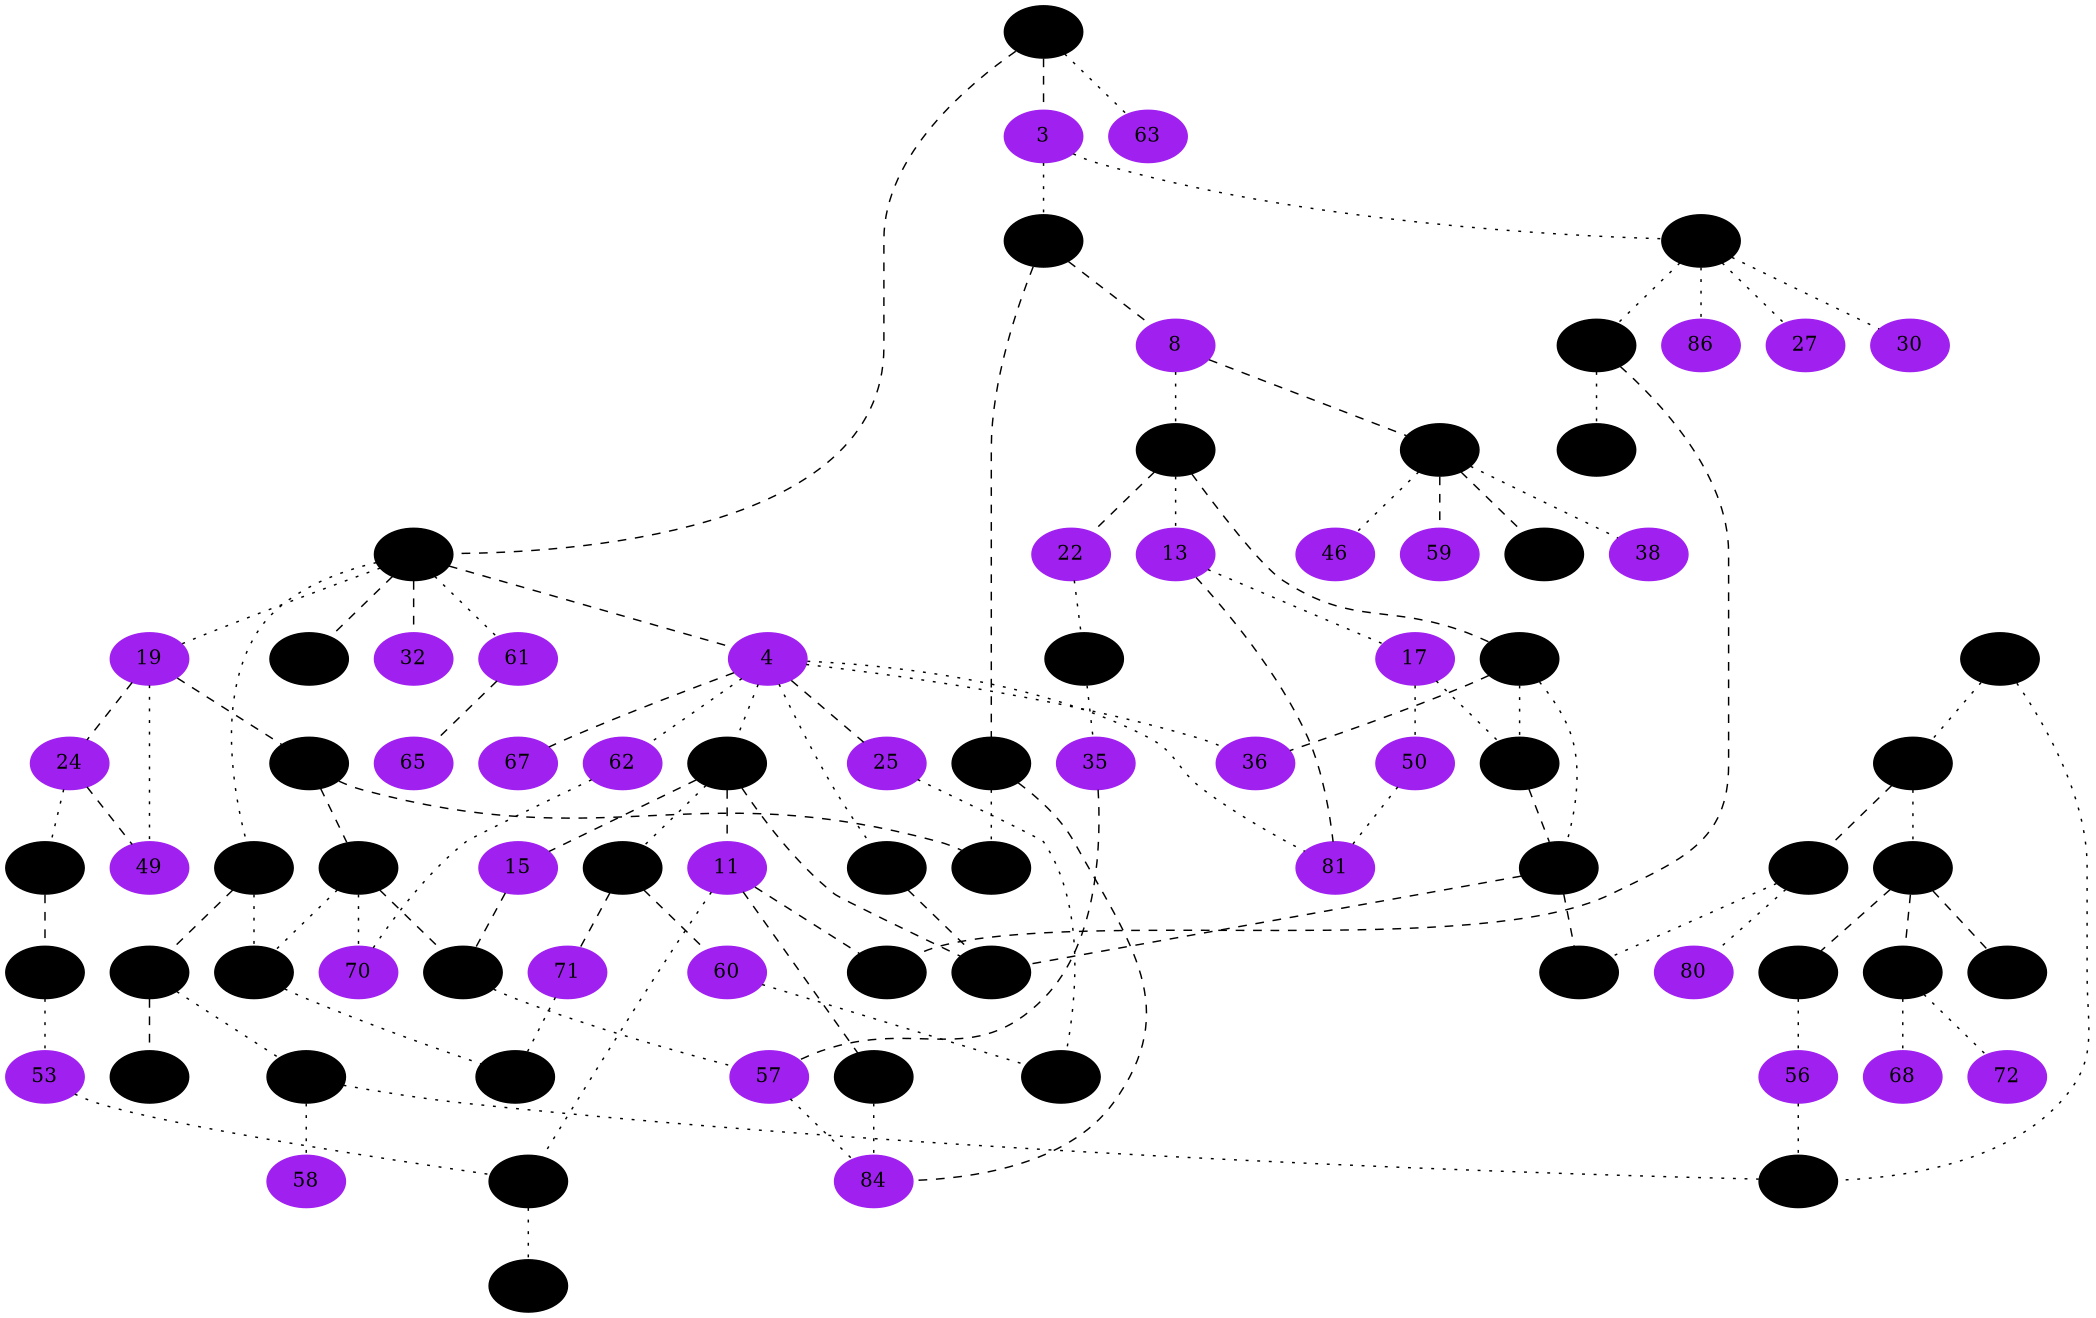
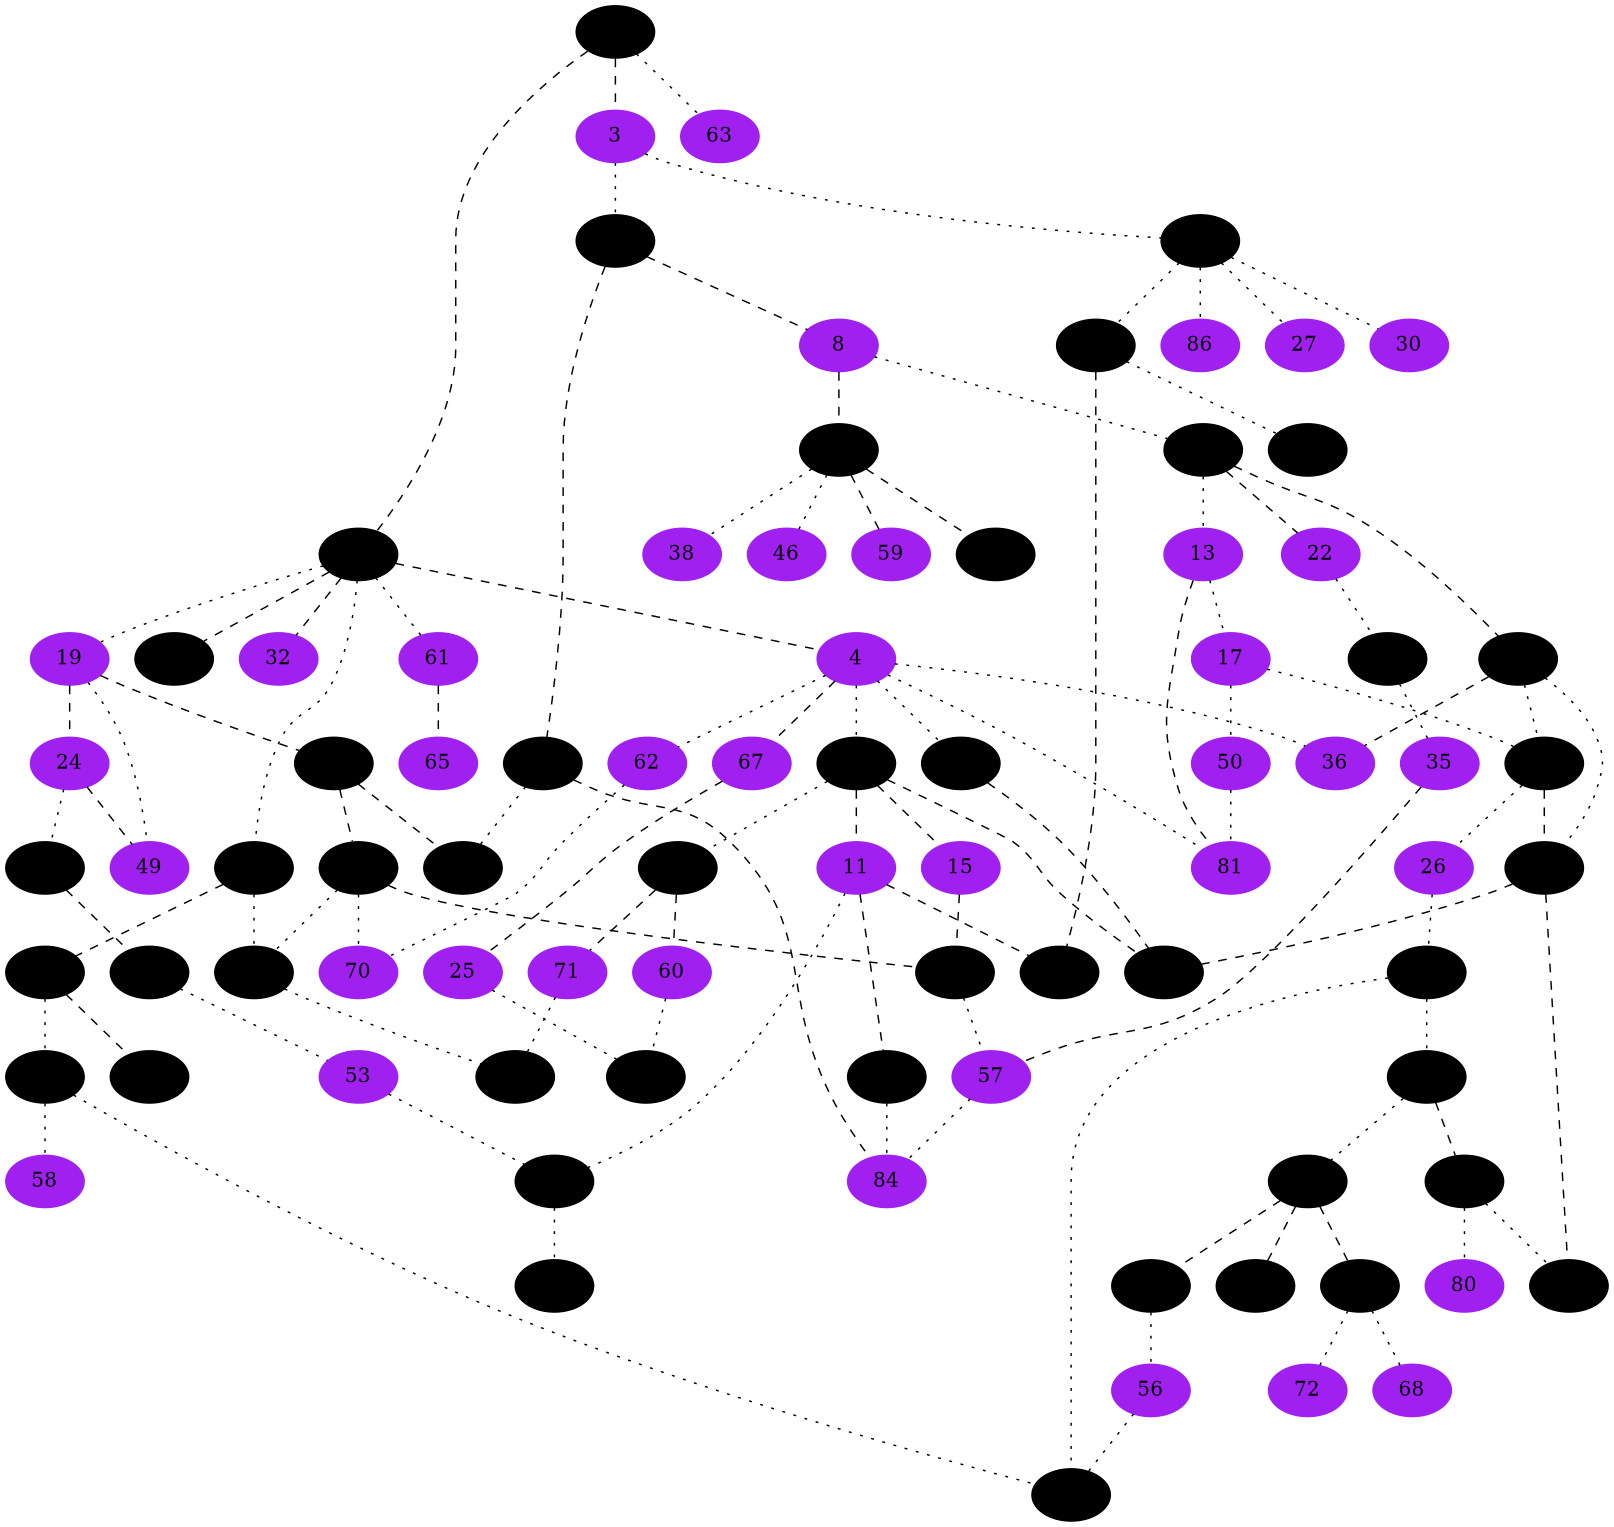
(828, 711) -> (601, 861)
none -> (1434, 868)
